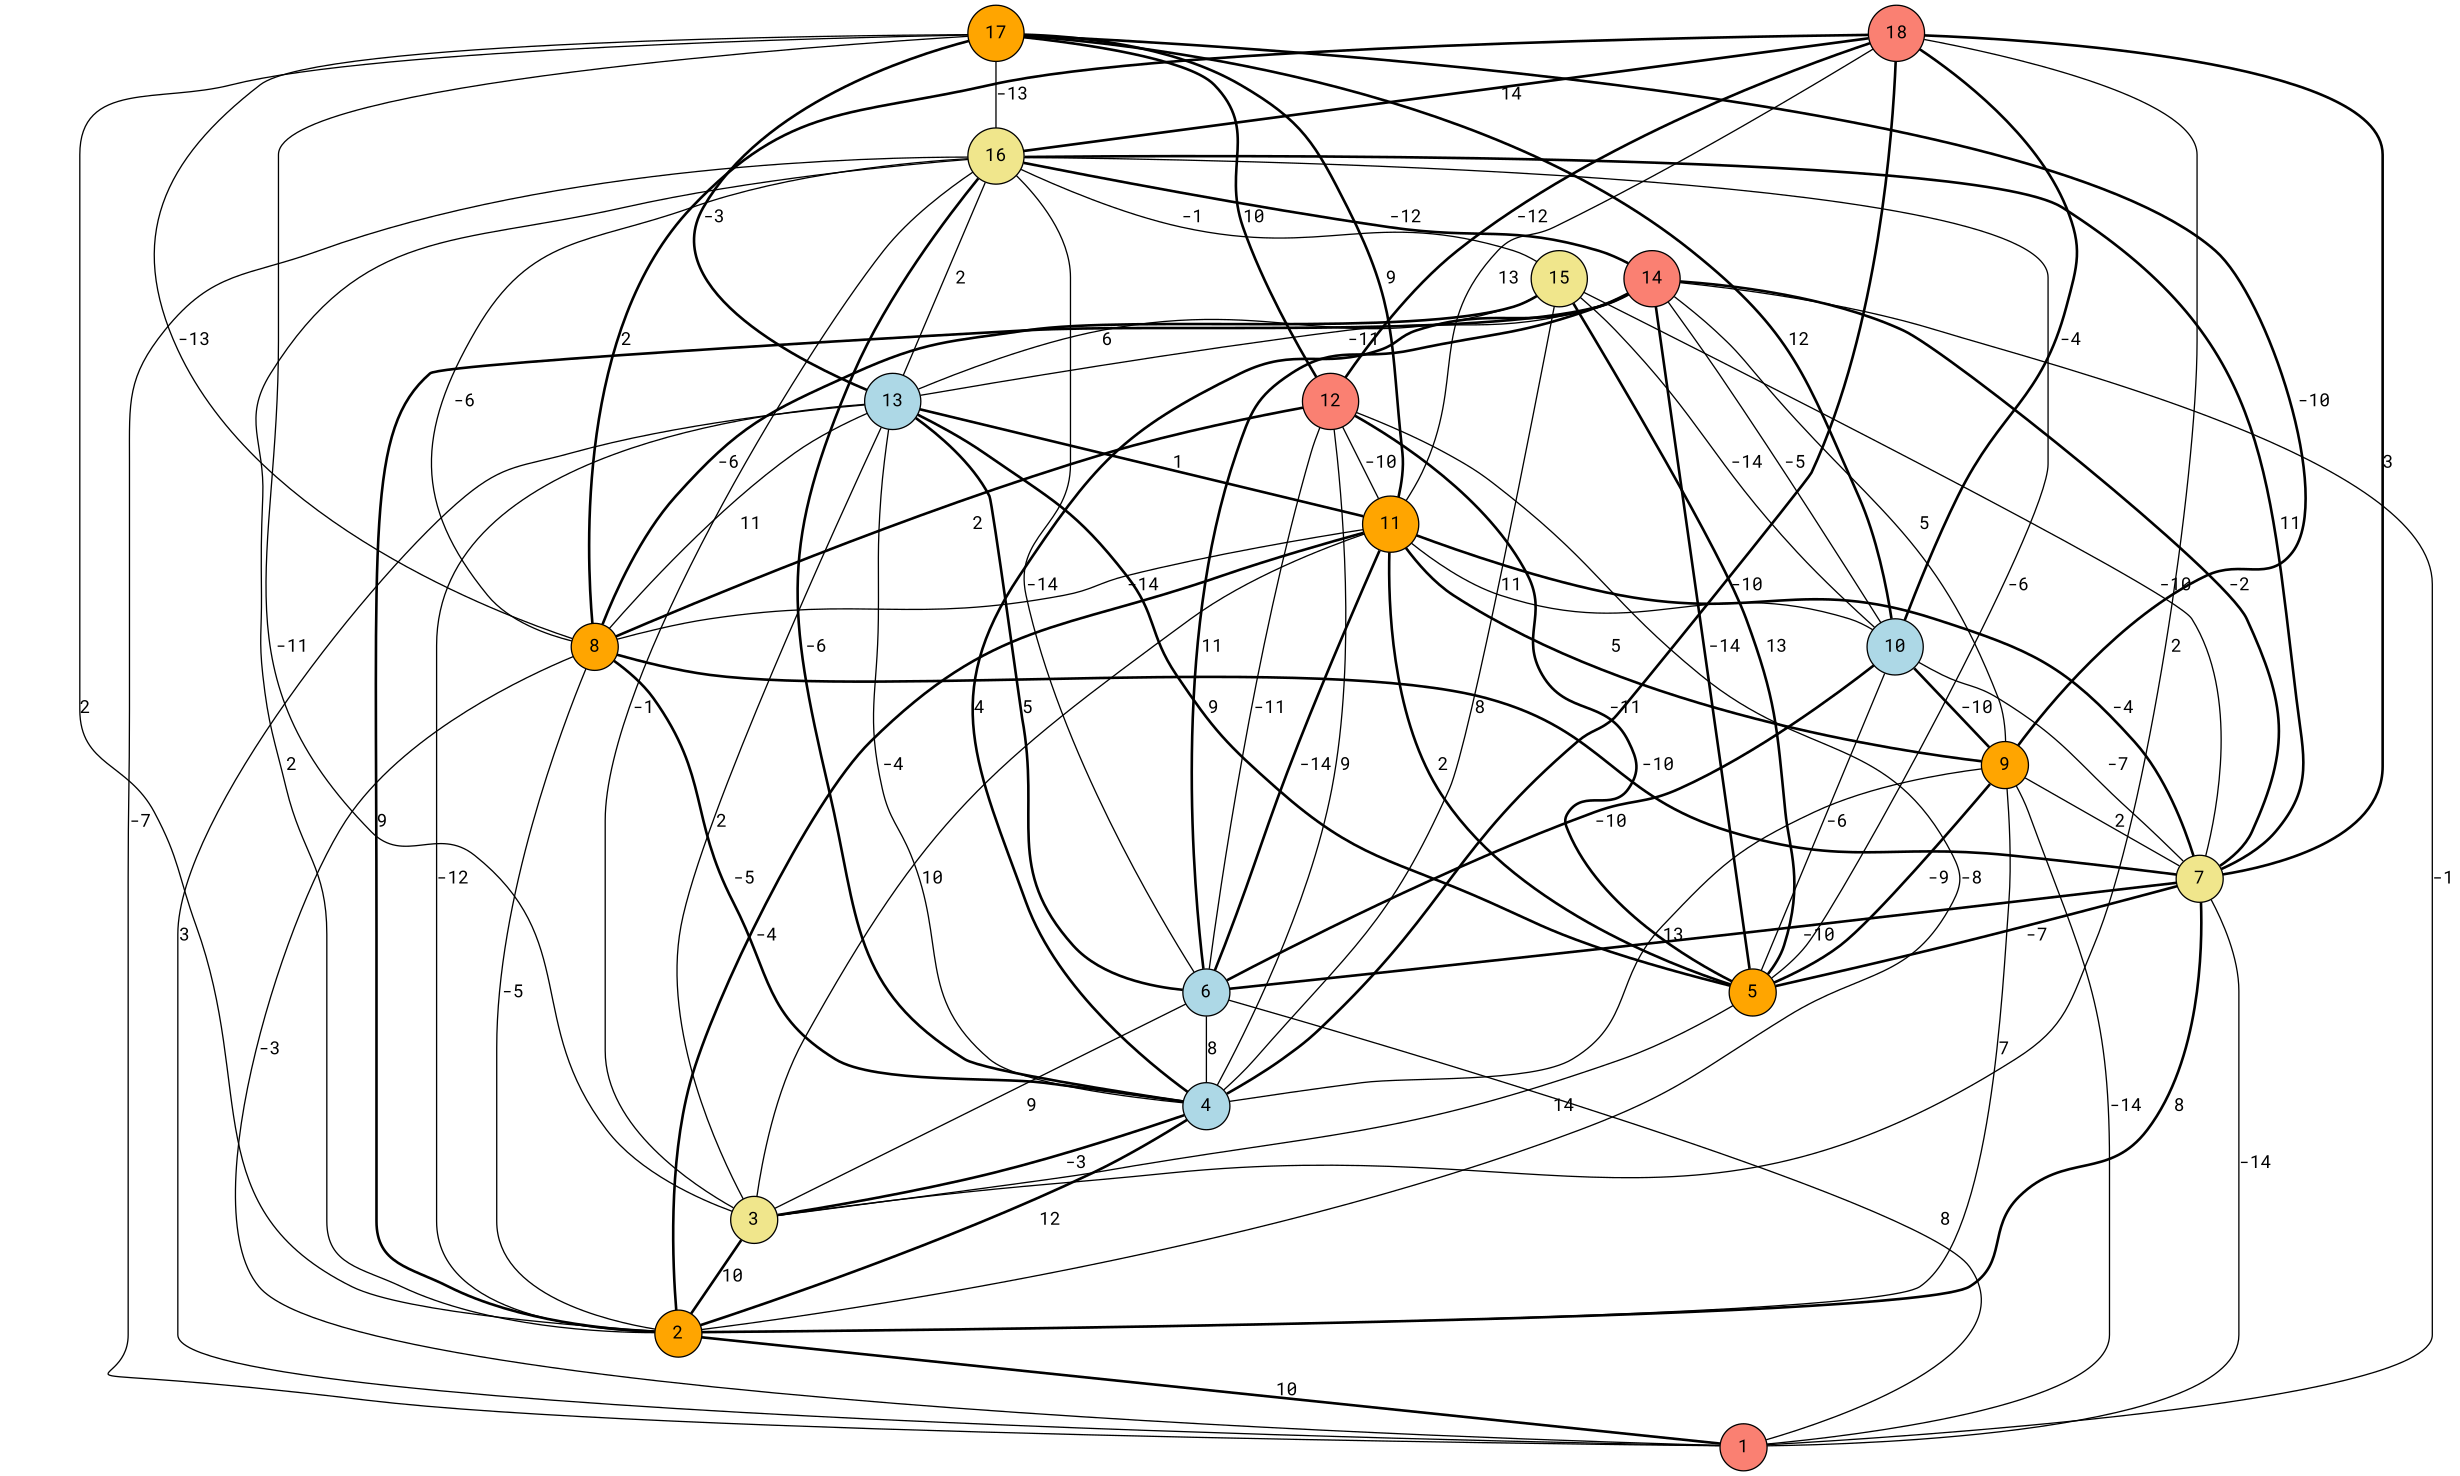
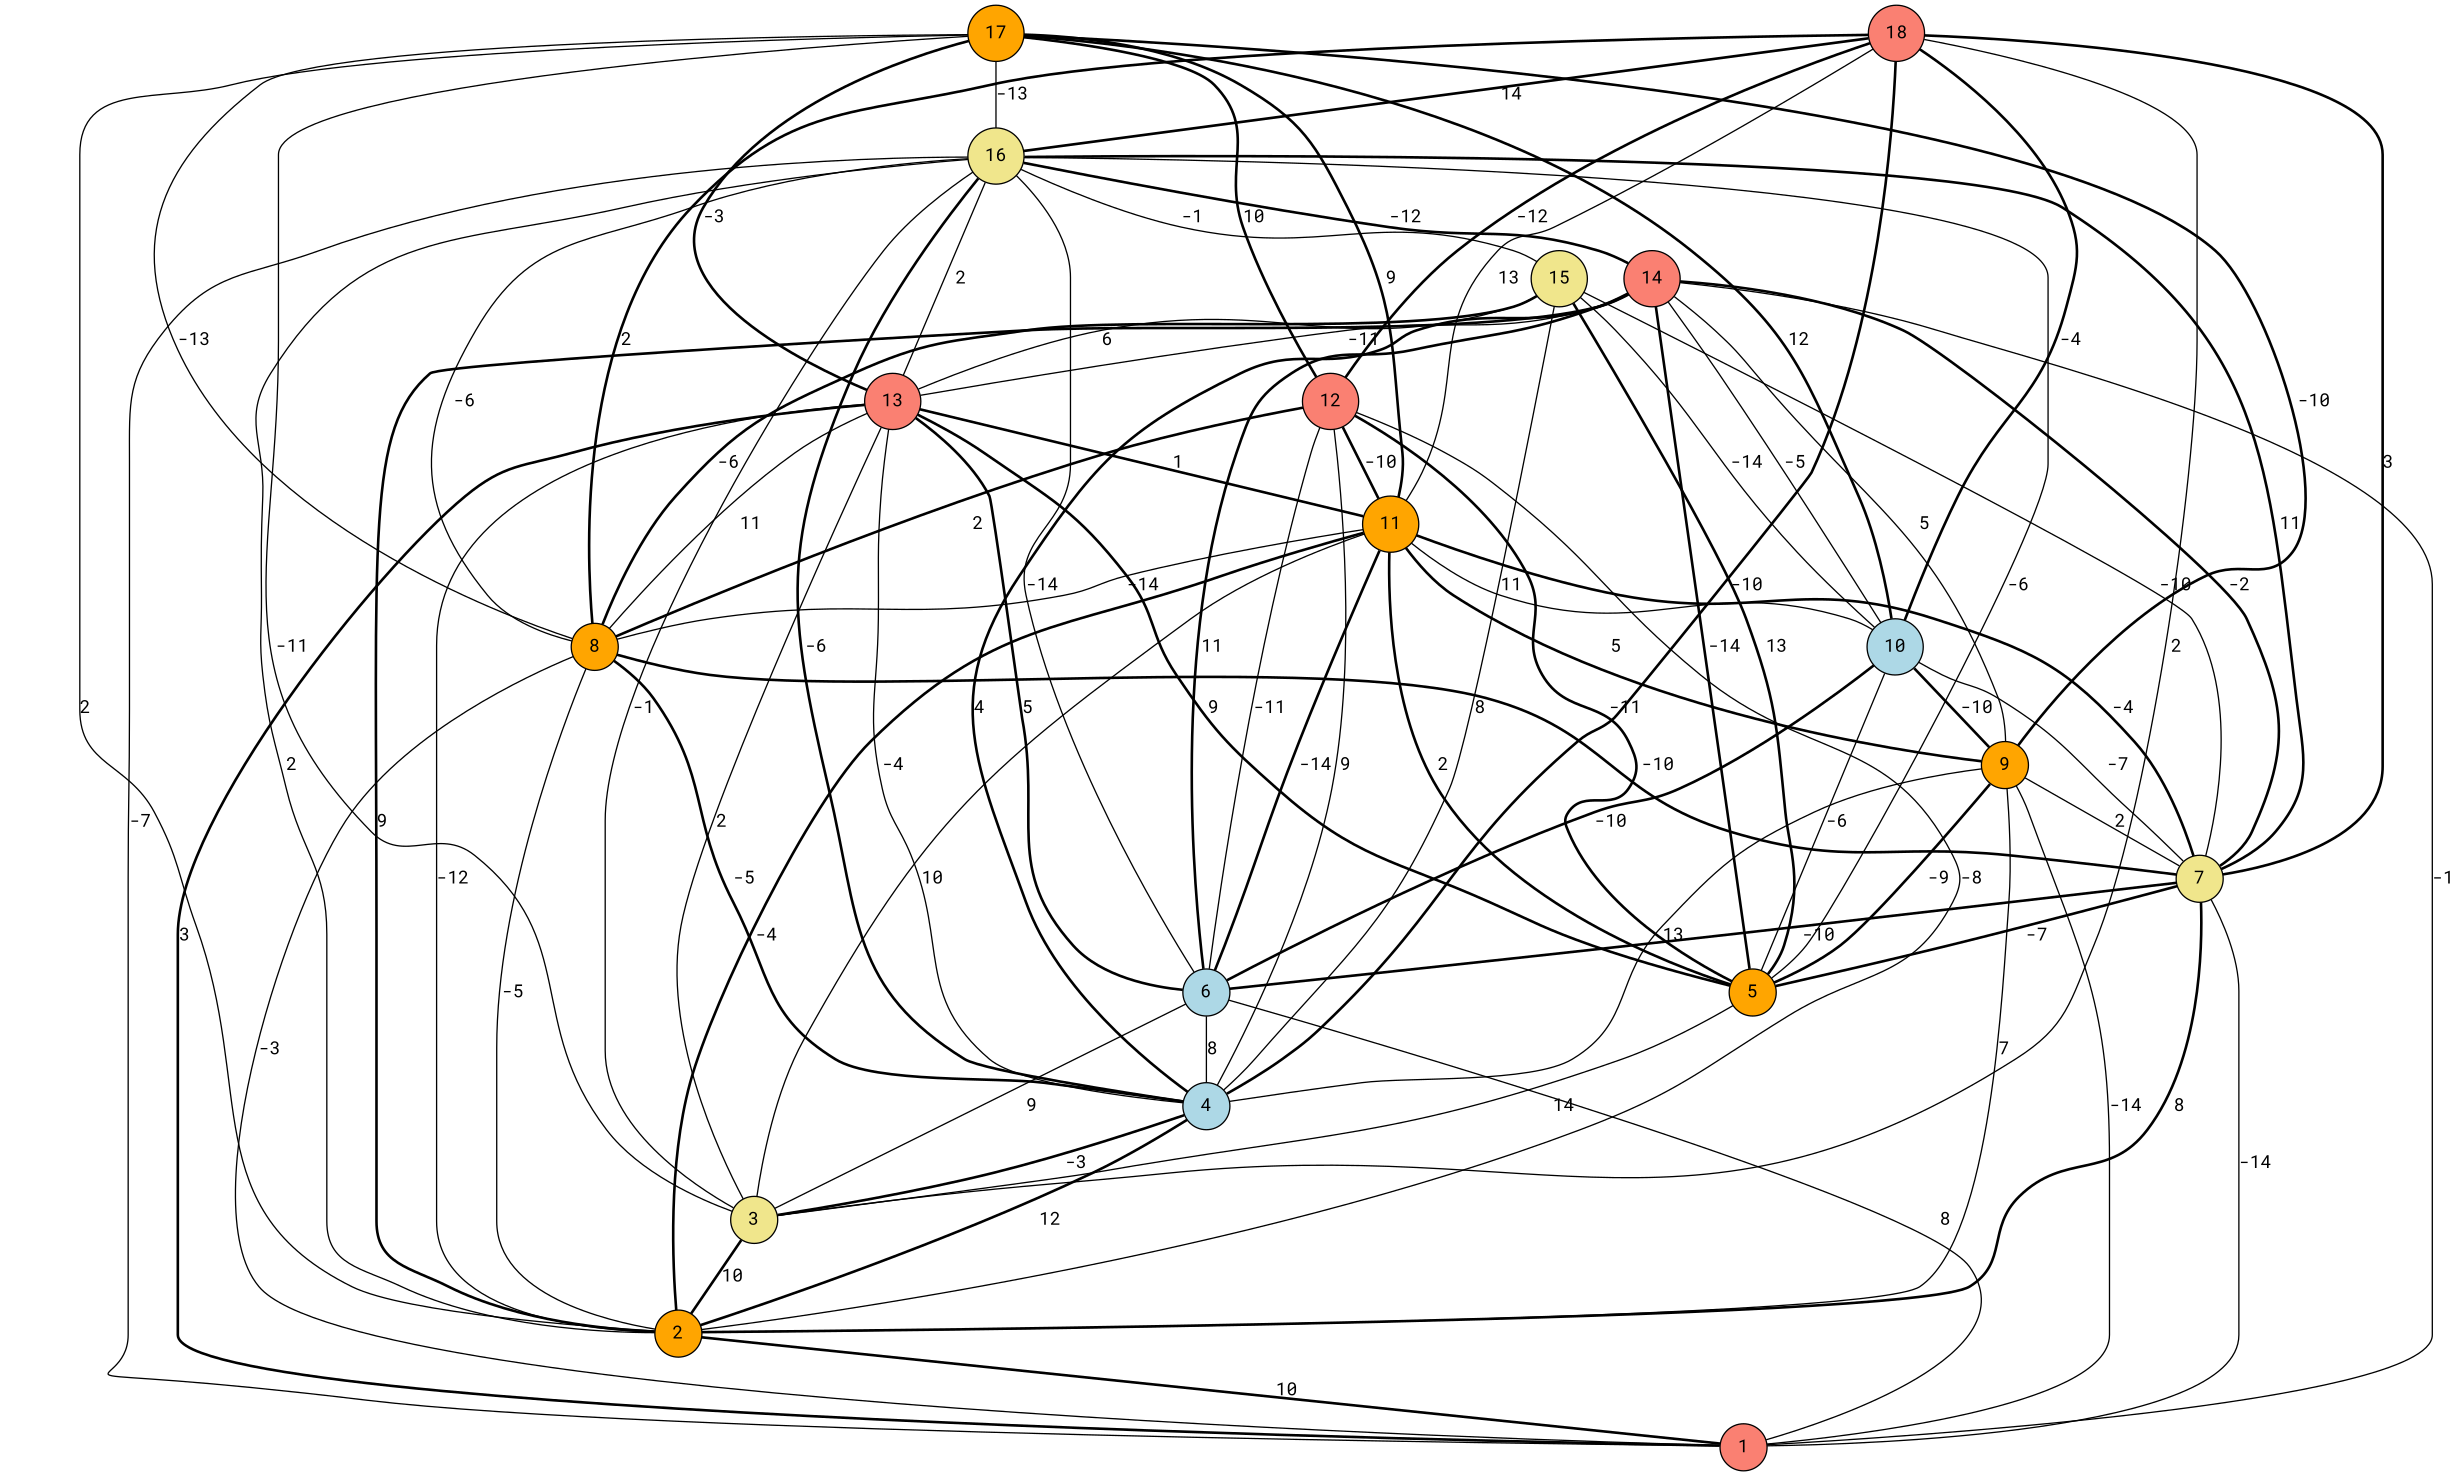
(893, 401) -> (893, 401)
(1361, 463) -> (1361, 463)
(273, 1368) -> (273, 1368)
